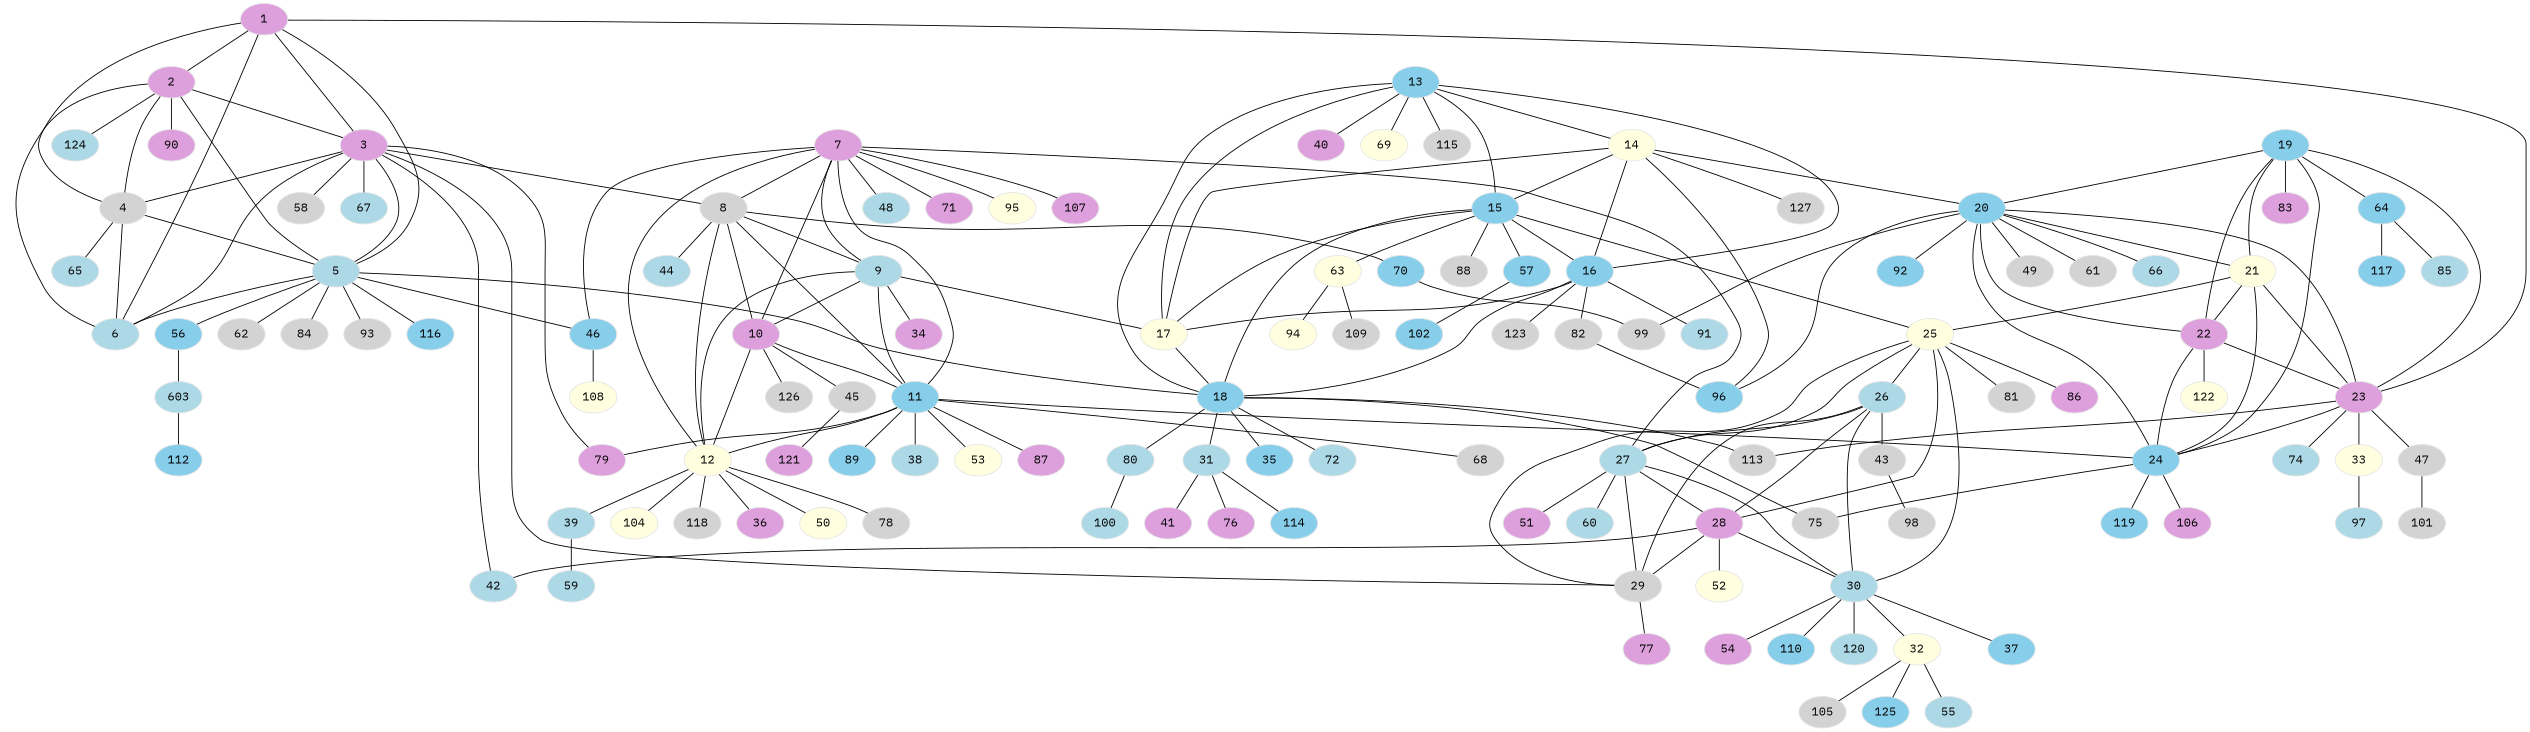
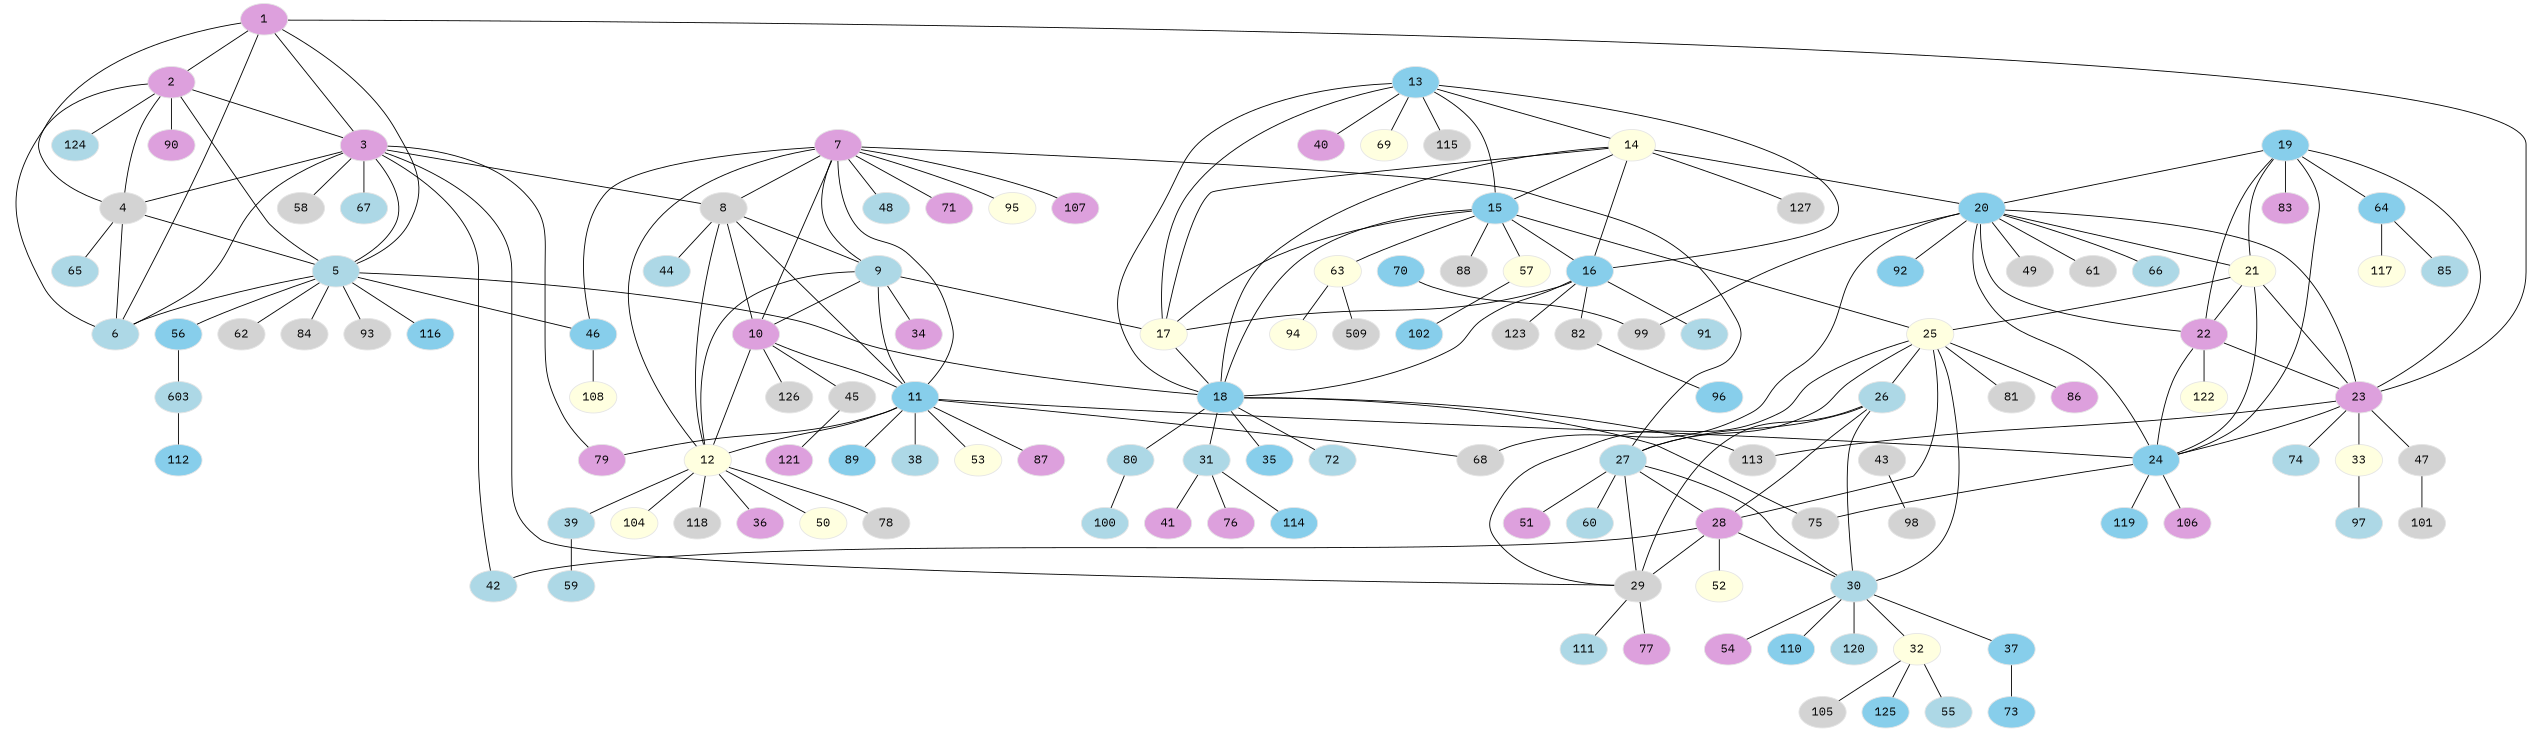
(1066, 227) -> none
(1738, 264) -> (1366, 201)
(1527, 271) -> (1527, 271)
(2382, 271) -> (2382, 271)
(1826, 274) -> (1767, 398)
(1356, 334) -> (1356, 334)
(1882, 429) -> none
none -> (1584, 649)
none -> (2012, 712)
